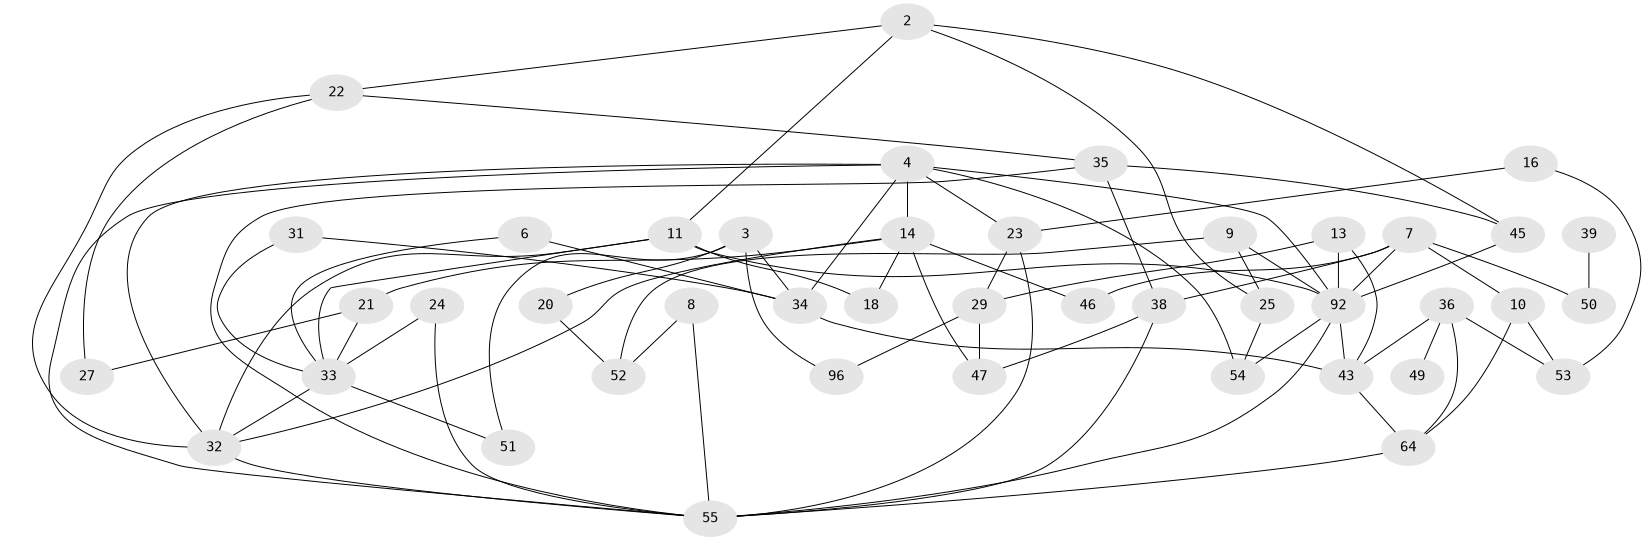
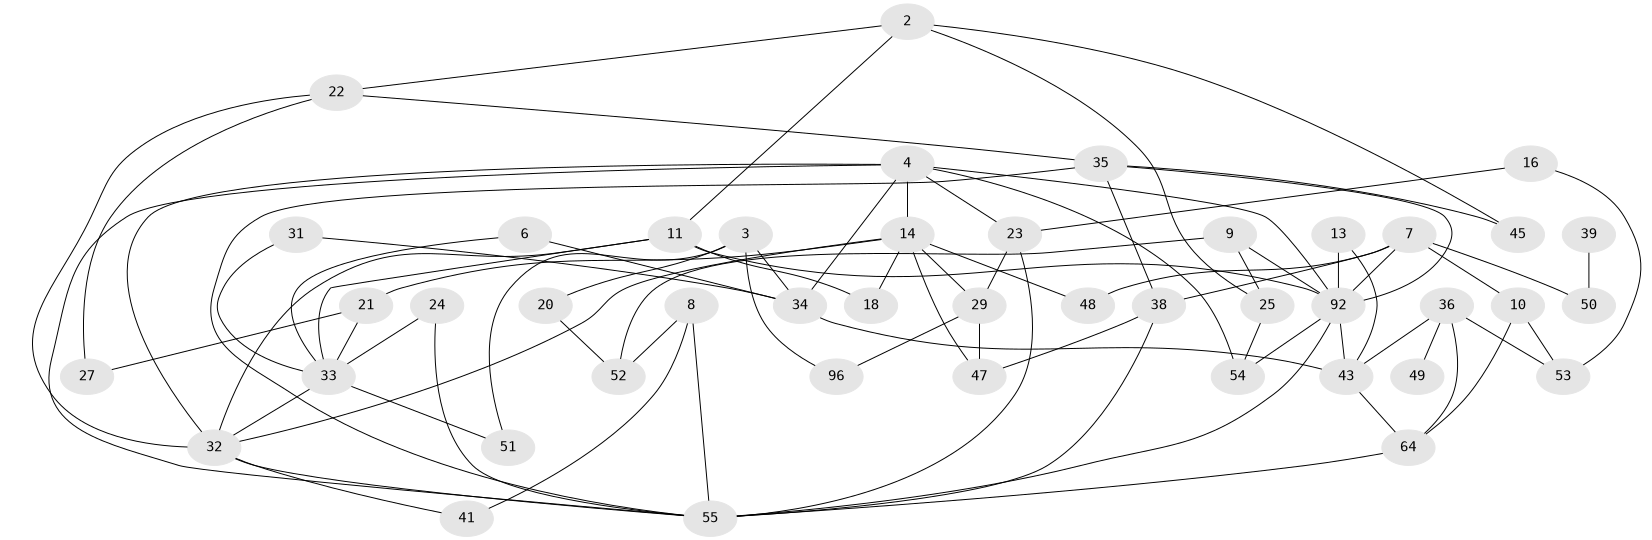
(1429, 271) -> (1443, 216)
(1136, 274) -> (942, 269)
(1088, 306) -> (1088, 306)
none -> (467, 519)
